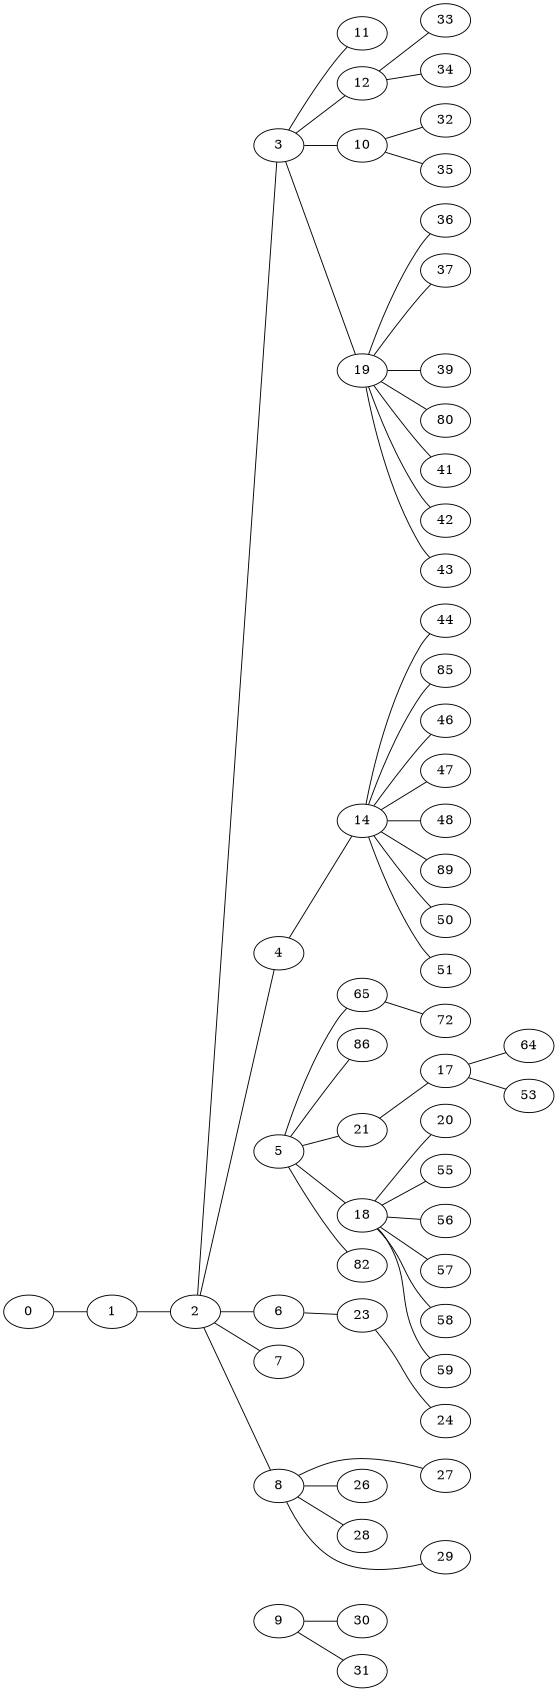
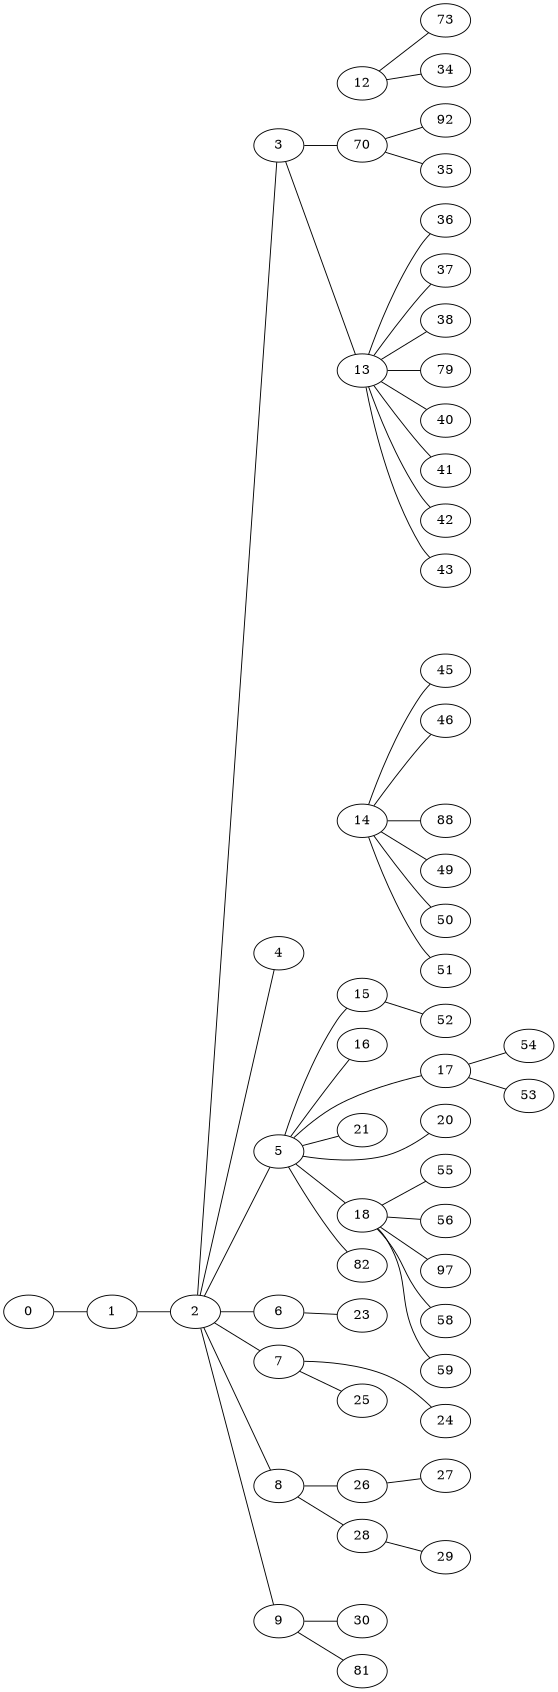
(446, 20) -> (446, 20)
(362, 33) -> none
(321, 114) -> none
(446, 120) -> (446, 120)
(362, 145) -> (362, 145)
none -> (446, 321)
(362, 371) -> (362, 371)
(446, 371) -> (446, 371)
(446, 421) -> (446, 421)
(446, 621) -> none
(446, 671) -> (446, 671)
(446, 771) -> none
(446, 821) -> (446, 821)
(446, 871) -> (446, 871)
(321, 887) -> none
(362, 995) -> (362, 995)
(446, 1021) -> (446, 1021)
(362, 1045) -> (362, 1045)
(529, 1046) -> (529, 1046)
(404, 1101) -> (353, 1098)
(402, 1167) -> (369, 1159)
none -> (237, 1232)
(446, 1271) -> (446, 1271)
(403, 1369) -> (373, 1371)
none -> (362, 1401)
(360, 1459) -> (404, 1481)
none -> (237, 1467)
(341, 1562) -> (404, 1547)
(362, 1671) -> (362, 1671)
